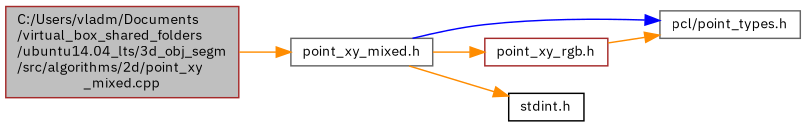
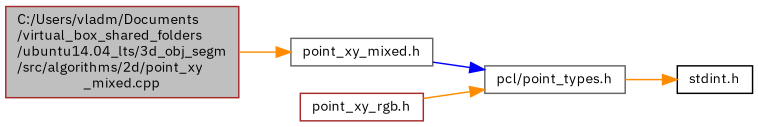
(451, 52) -> none
(452, 79) -> (644, 80)
